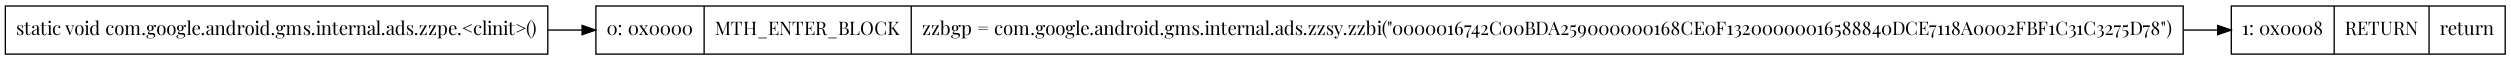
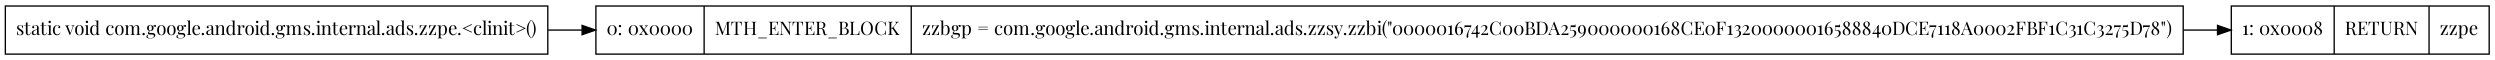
(2467, 29) -> (2459, 29)
